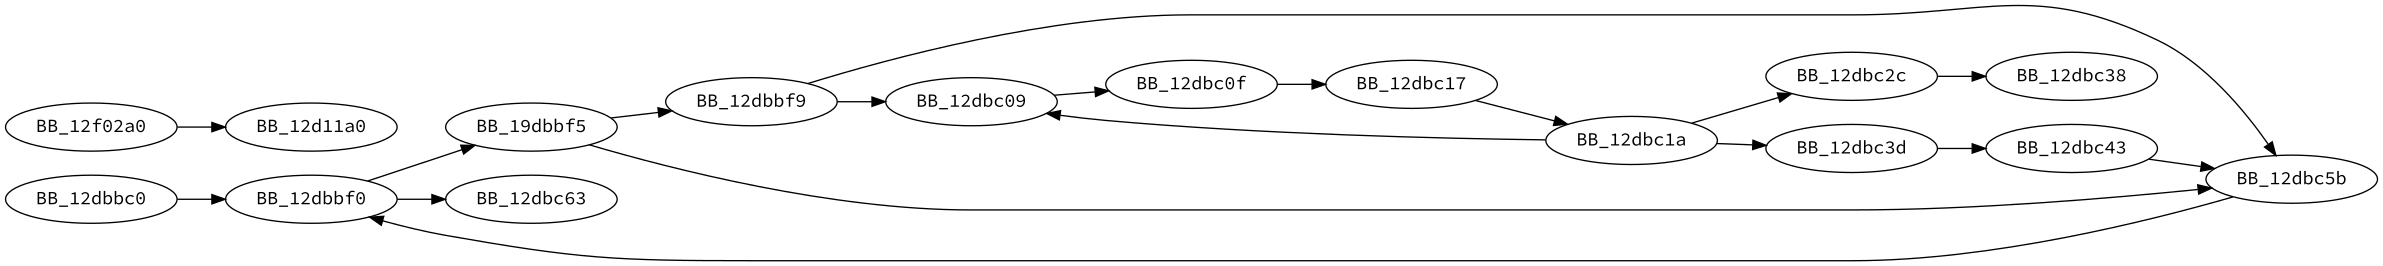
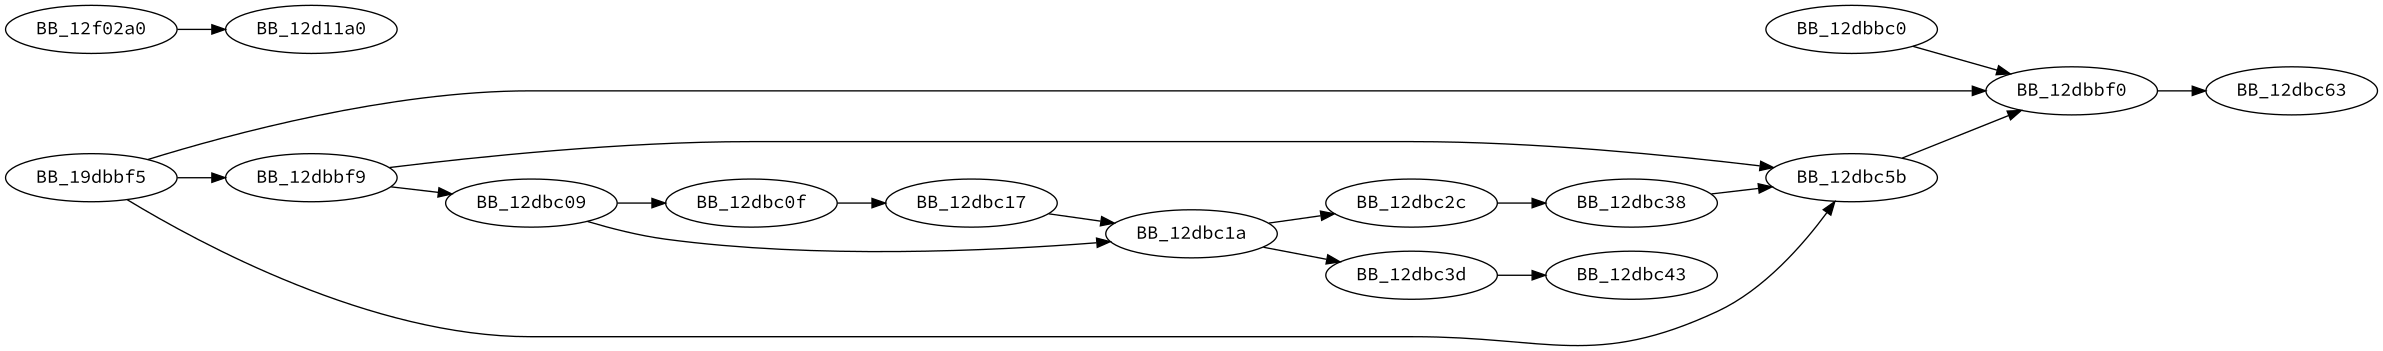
(1303, 133) -> (841, 251)
(2175, 163) -> (1735, 191)
(415, 165) -> (1056, 91)
